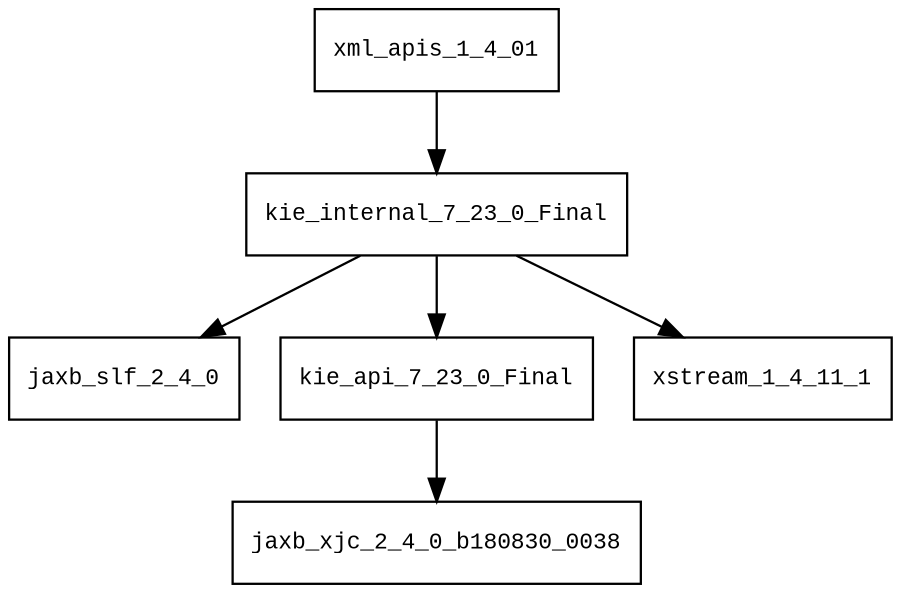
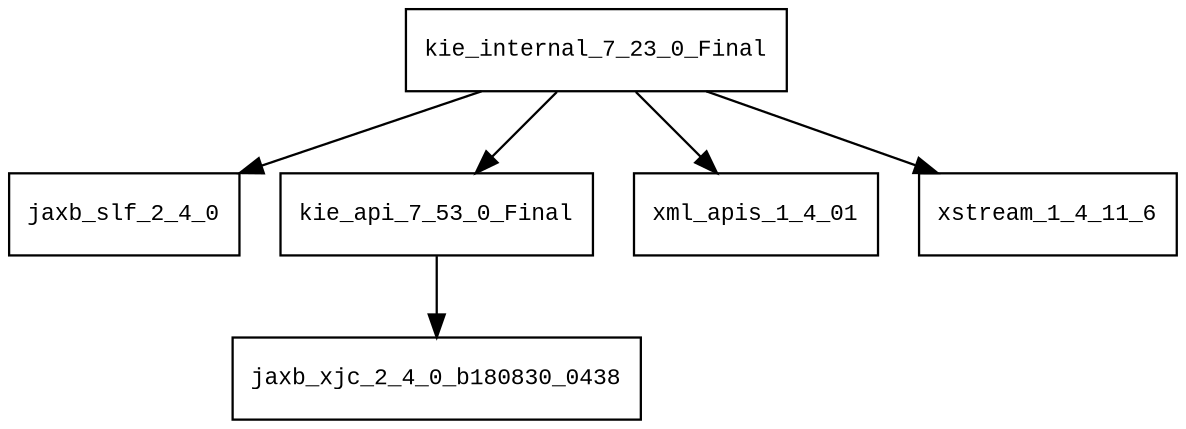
(437, 121) -> (668, 124)
(437, 379) -> (437, 214)
(763, 379) -> (1048, 214)
(437, 543) -> (437, 379)
